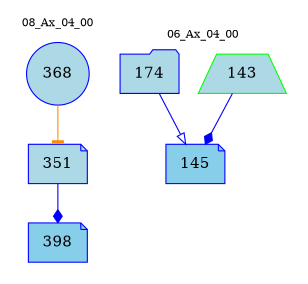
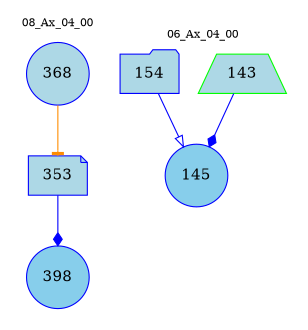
(150, 74) -> (150, 74)
(58, 164) -> (58, 176)
(195, 164) -> (196, 176)
(58, 243) -> (58, 277)
